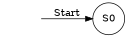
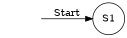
(109, 19) -> (109, 19)
